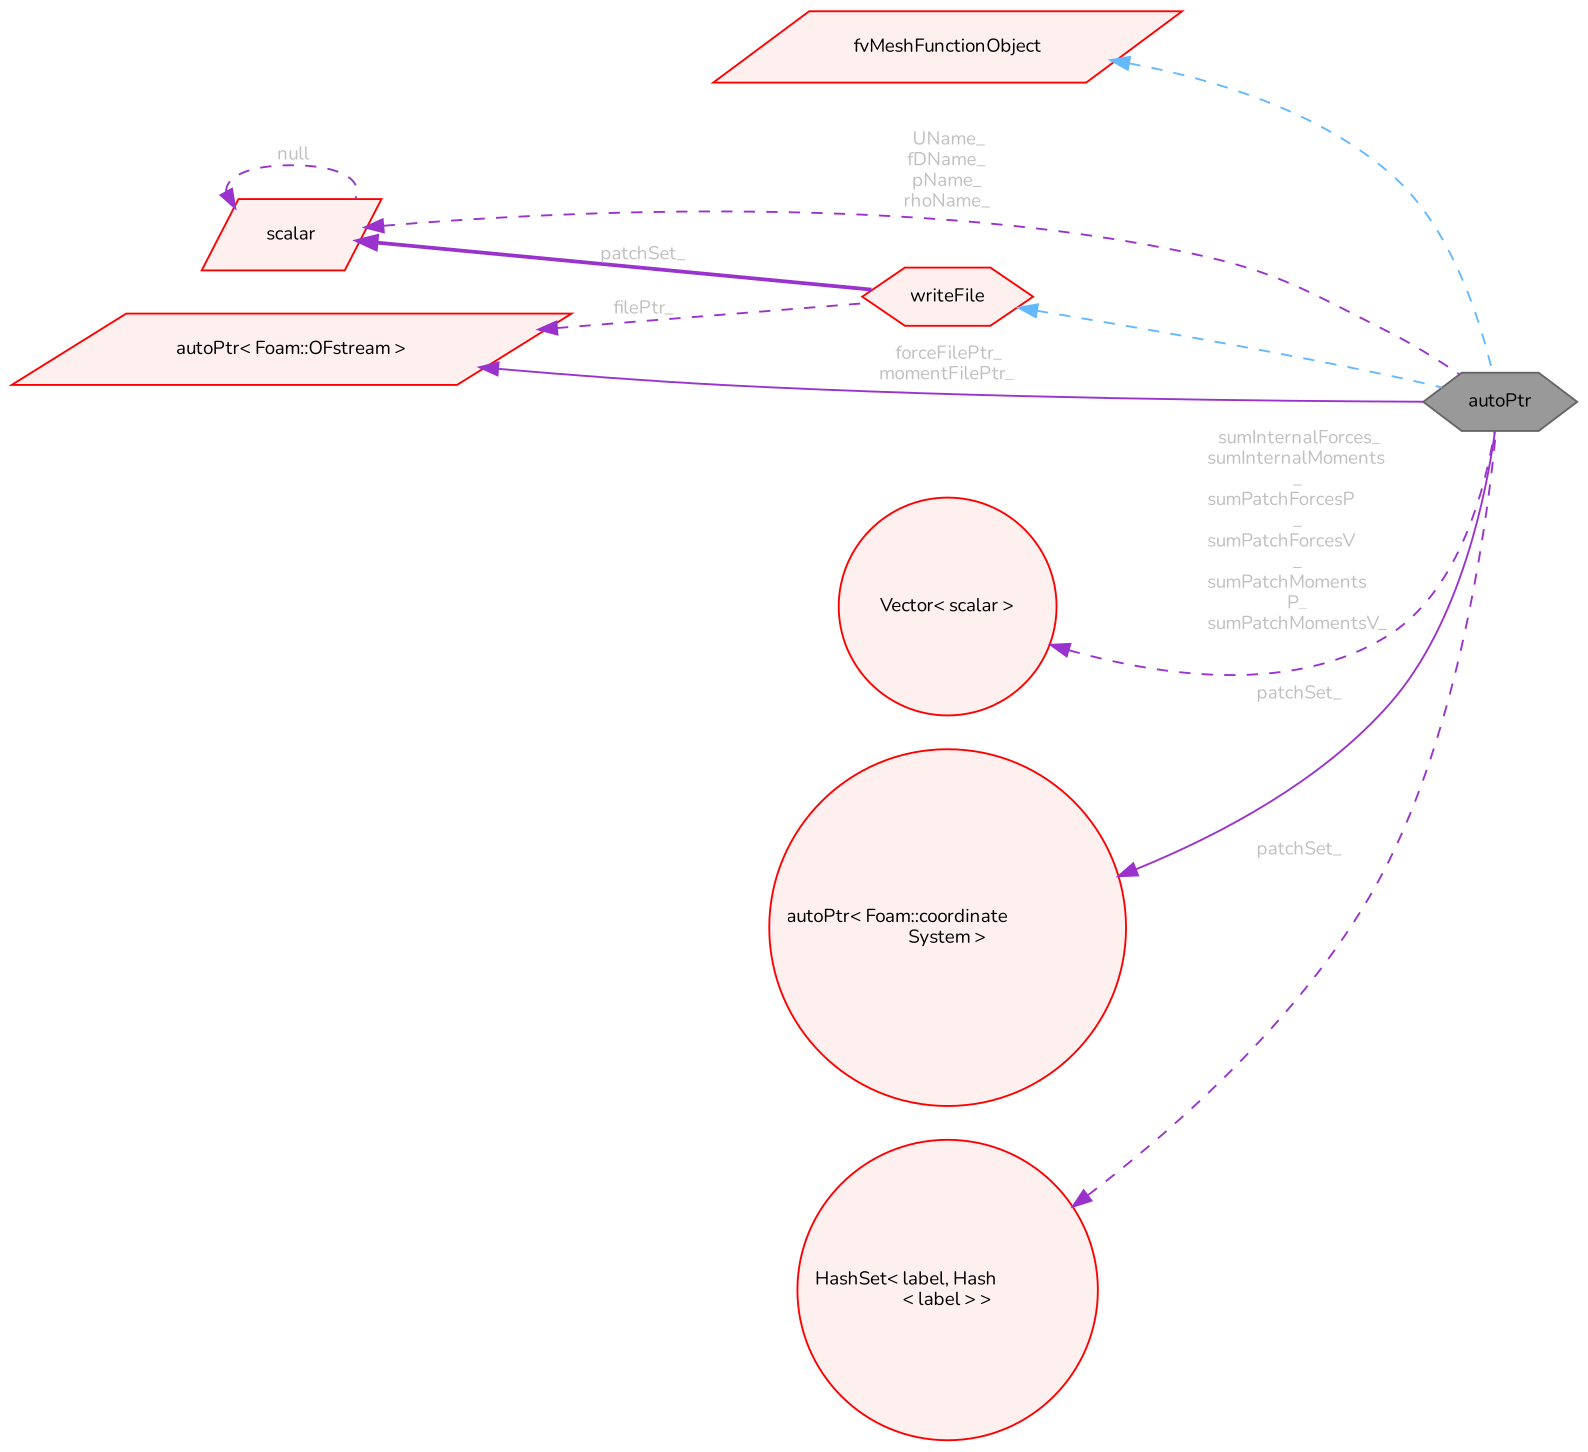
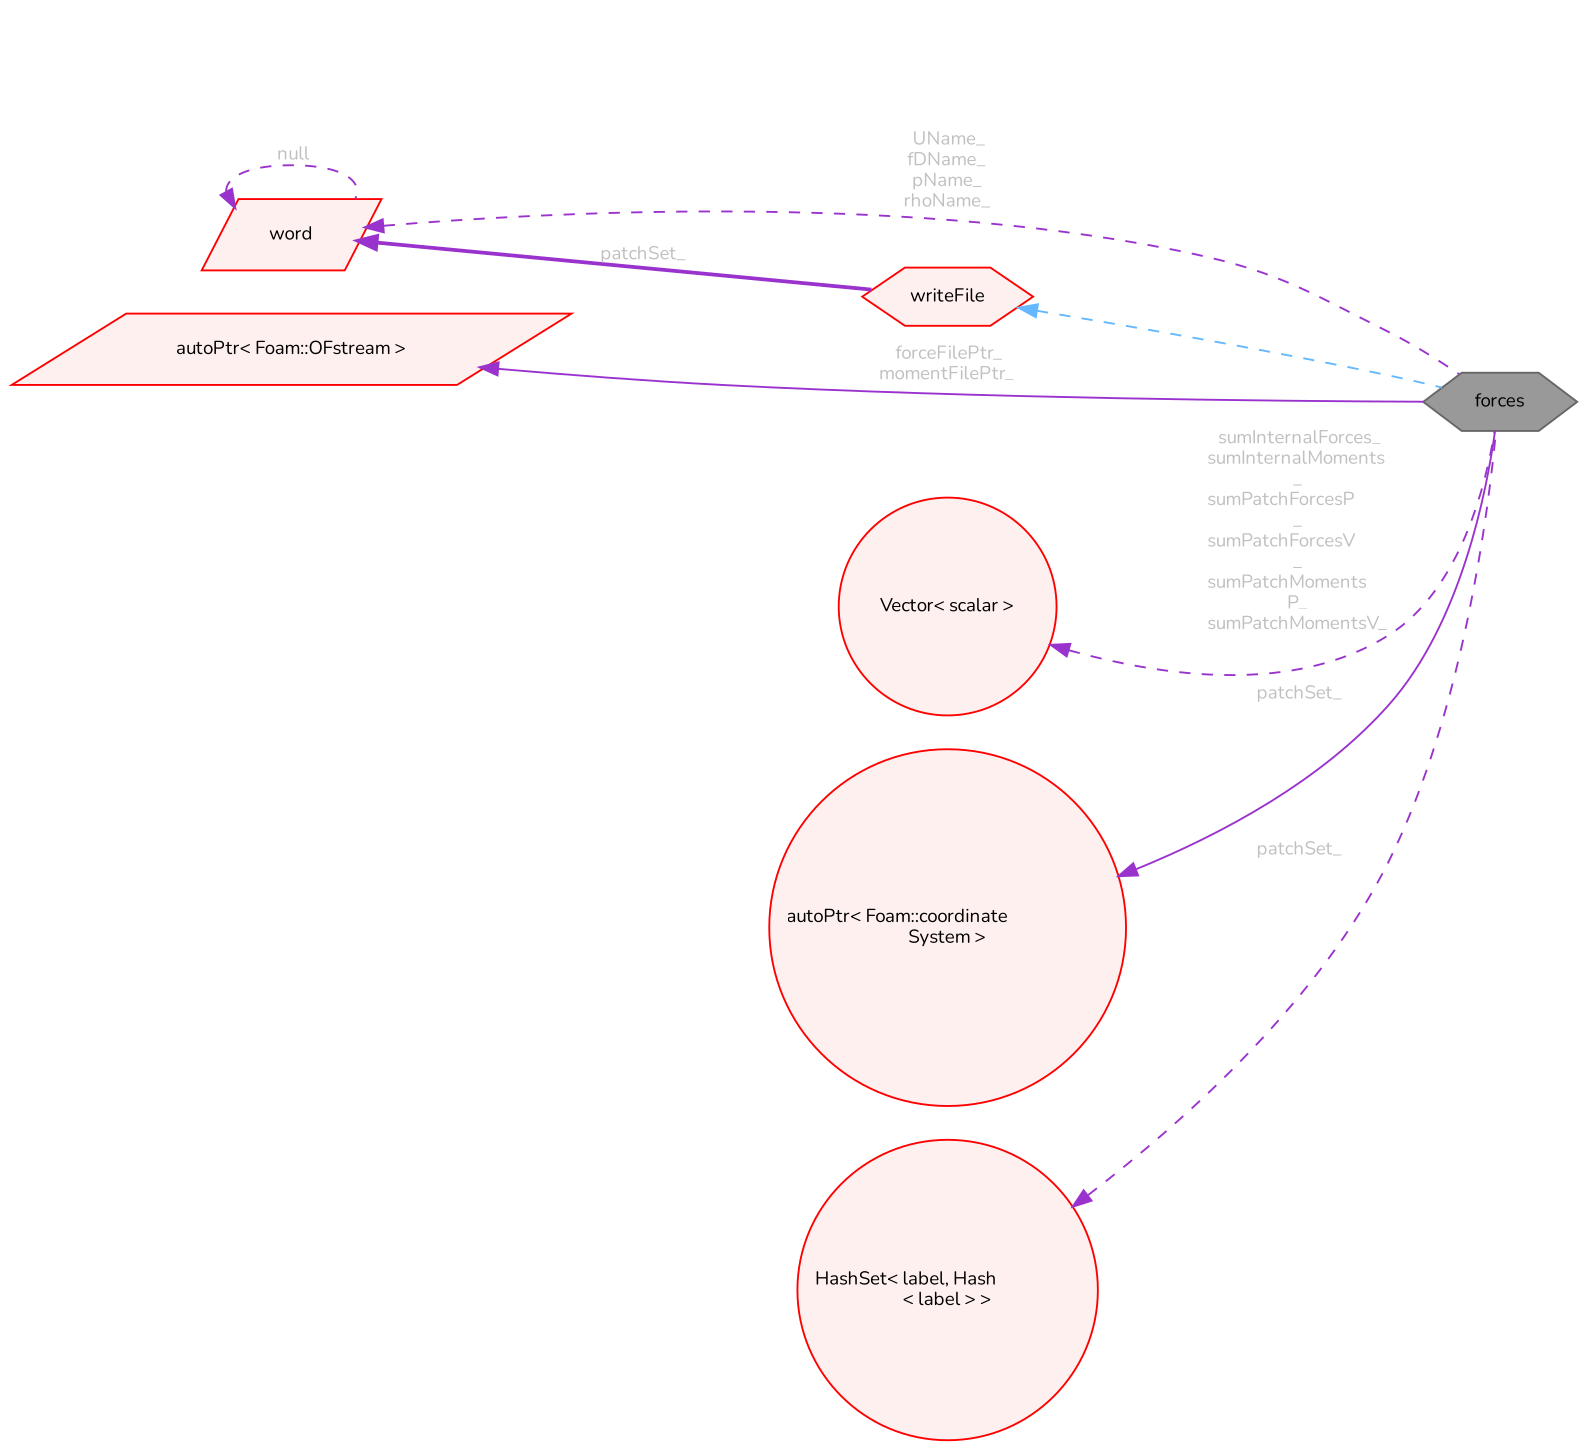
(948, 47) -> none
(292, 235) -> (292, 235)
(714, 315) -> none
(1500, 402) -> (1500, 402)
